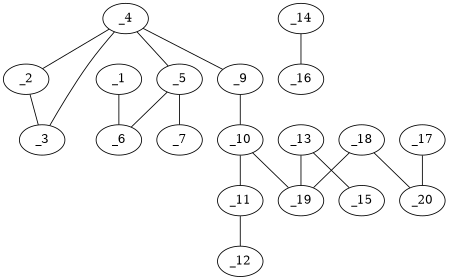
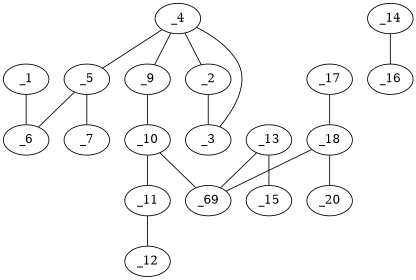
(422, 170) -> (330, 110)
(301, 201) -> (208, 201)
